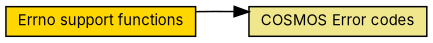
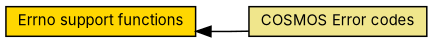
(215, 11) -> (230, 31)
